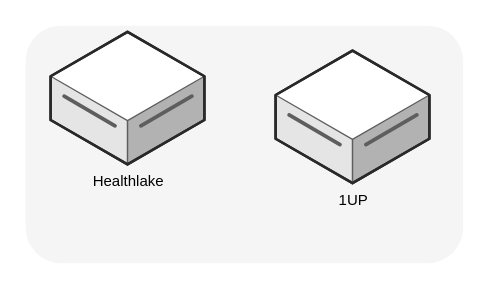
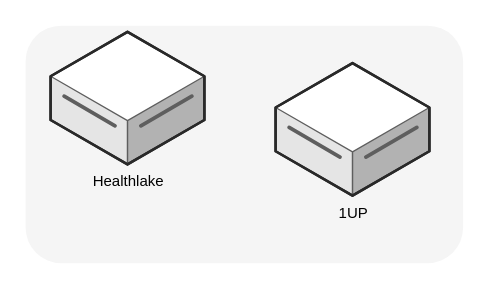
(353, 117) -> (353, 129)
